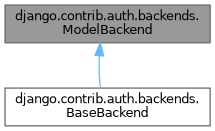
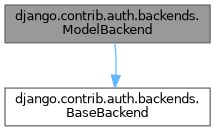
(99, 72) -> (116, 59)
